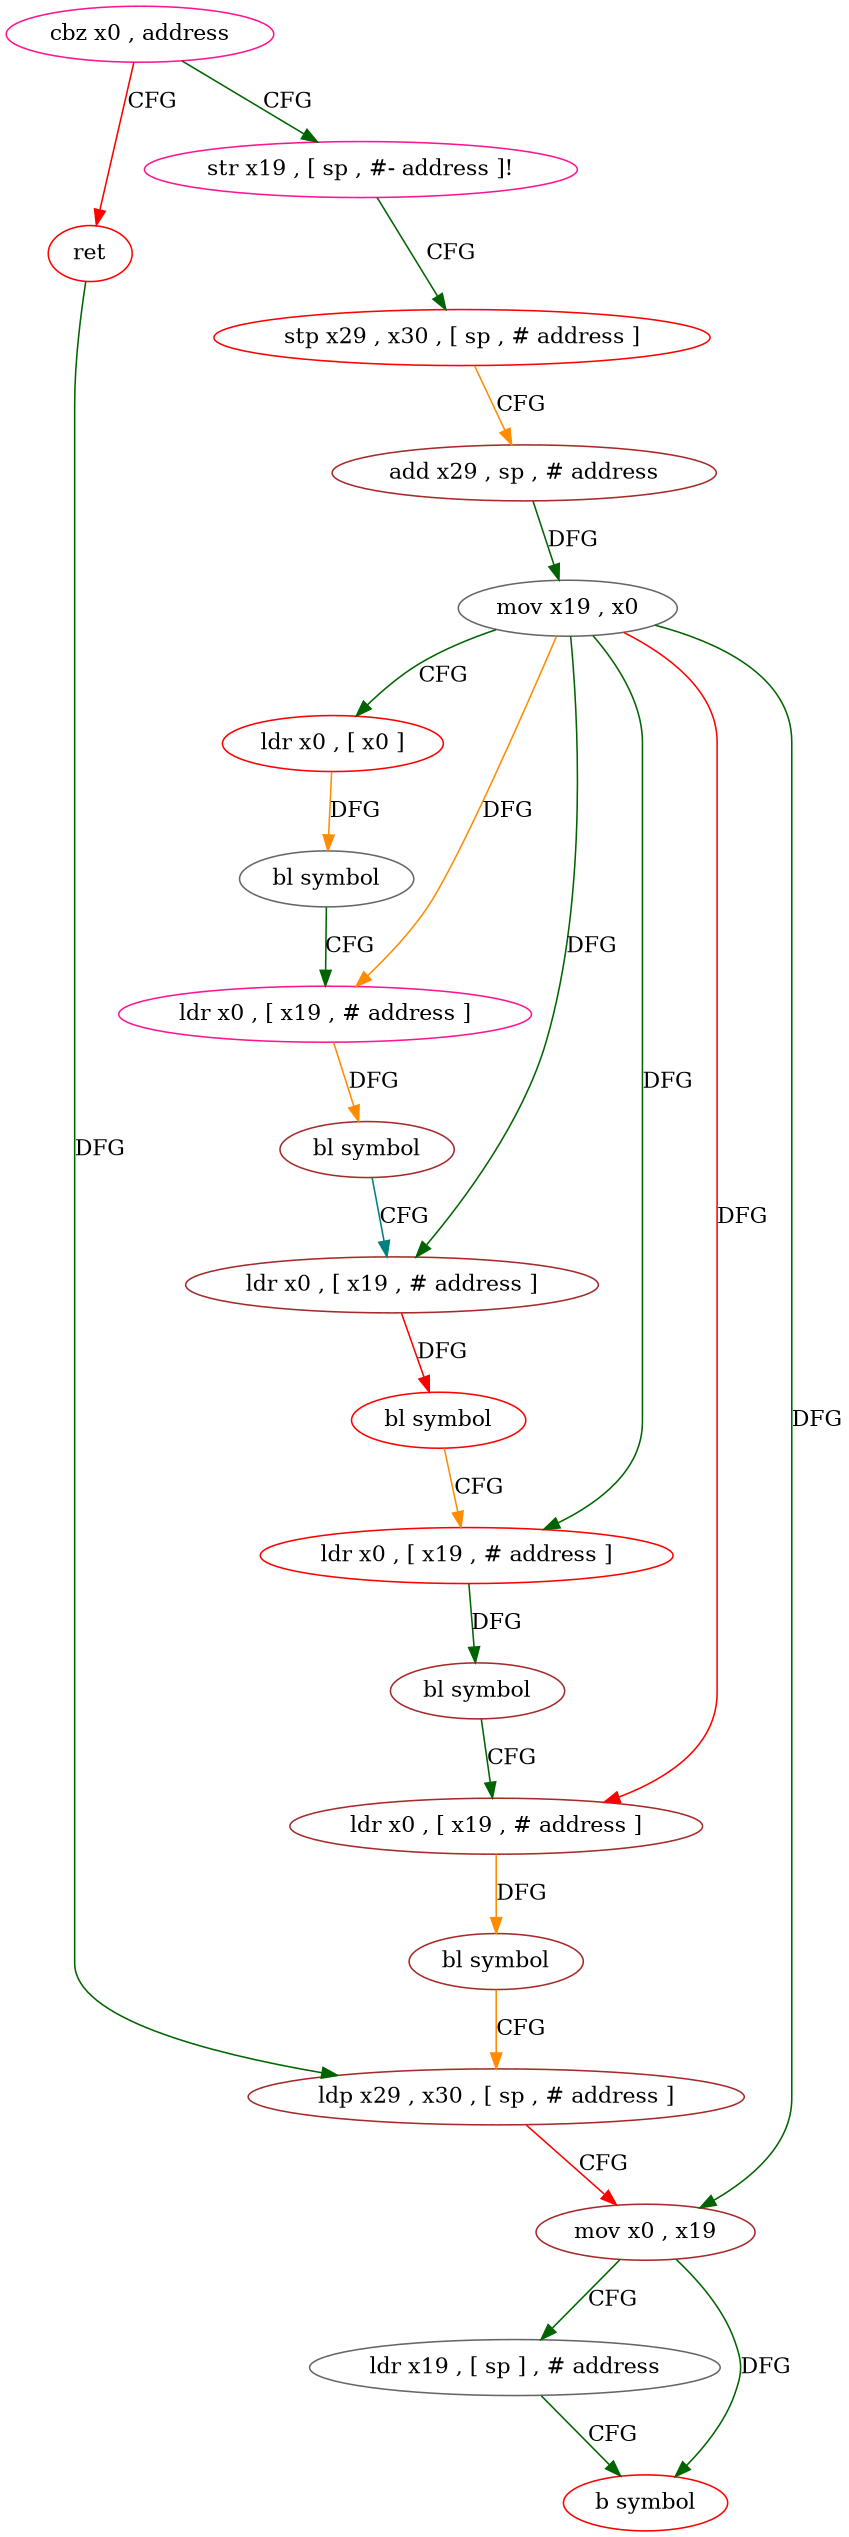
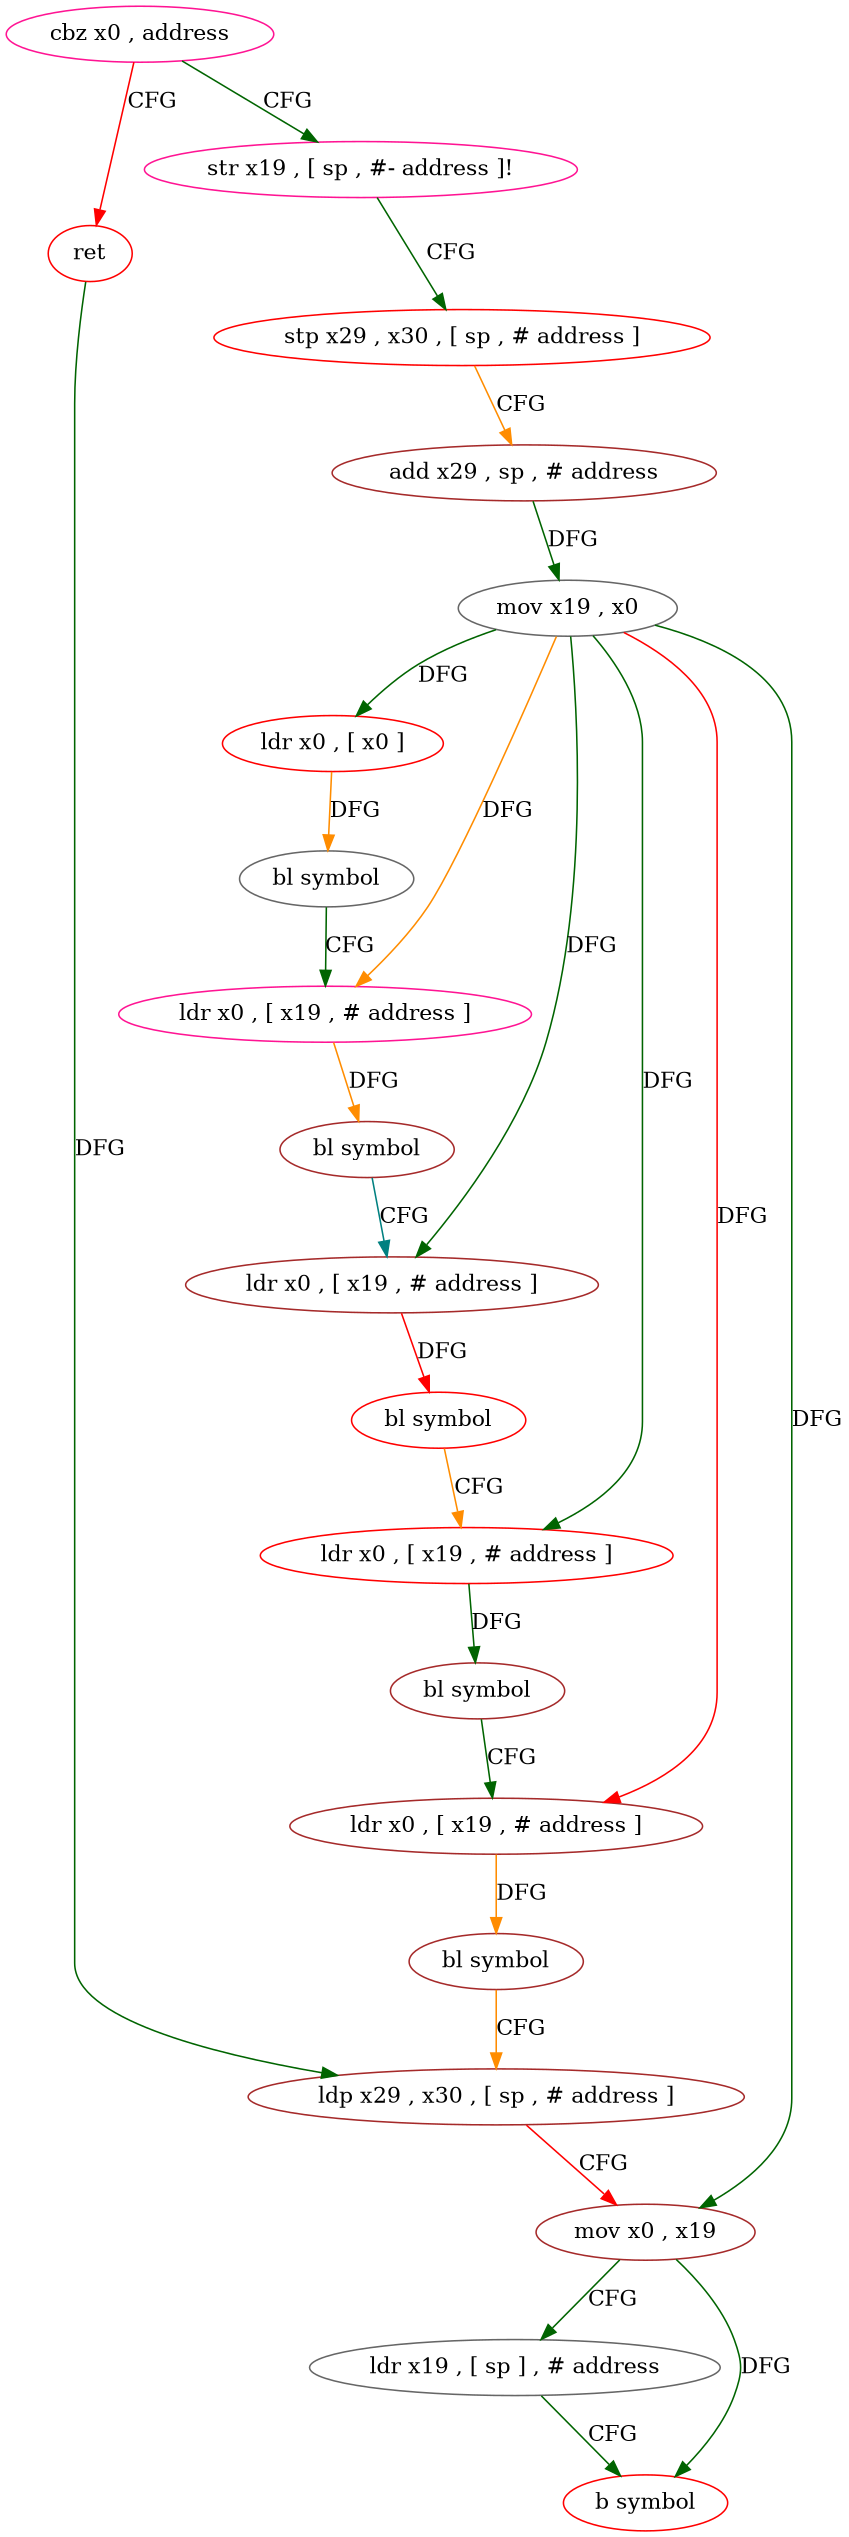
(443, 676) -> (443, 676)
